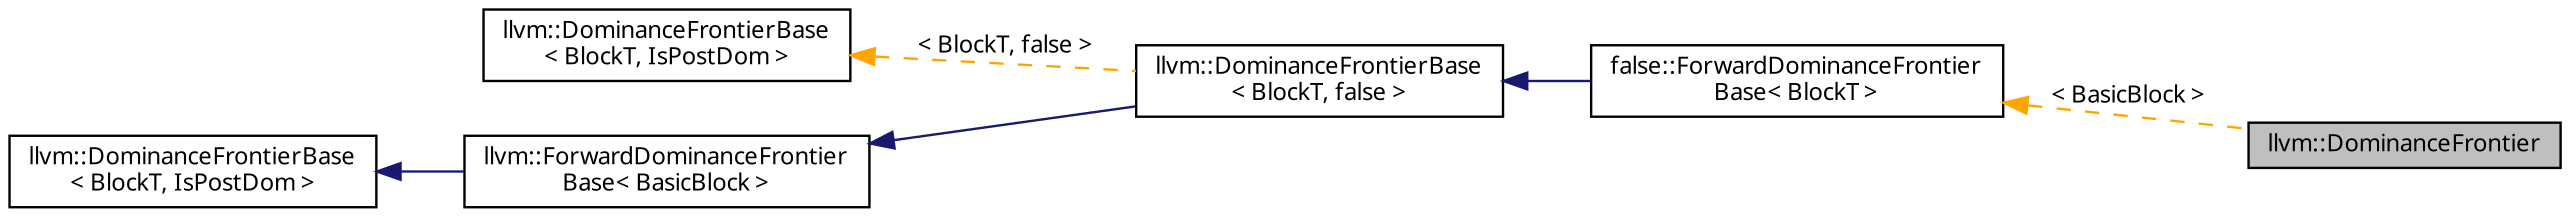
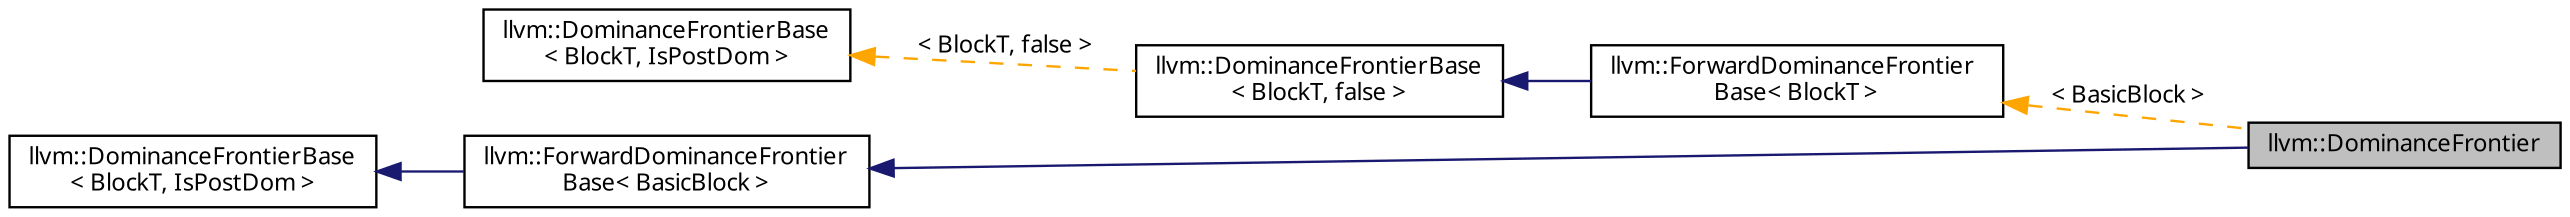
(1797, 81) -> (1797, 81)
(1015, 123) -> (1571, 158)
